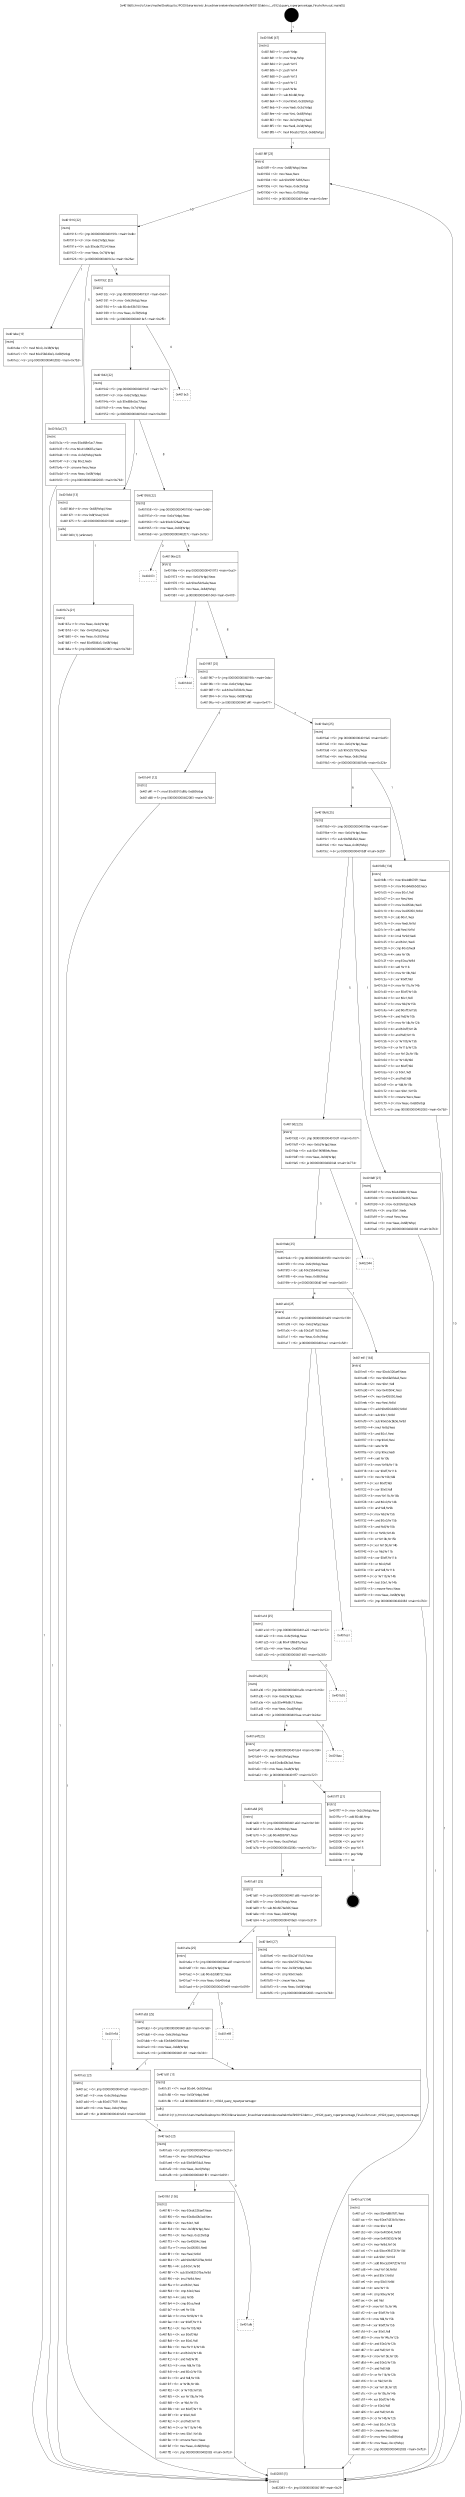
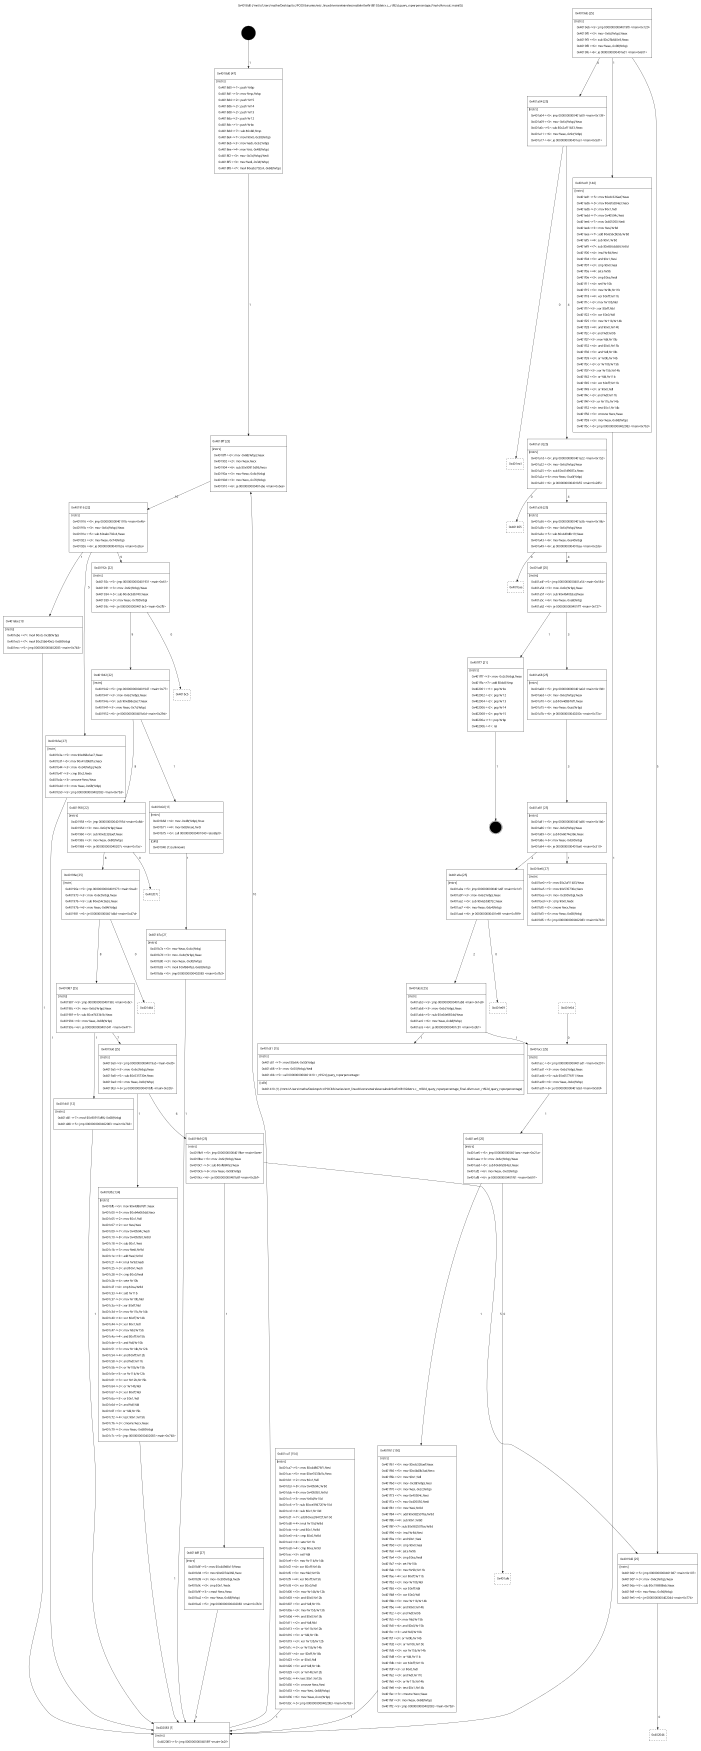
(317, 1203) -> (656, 802)
